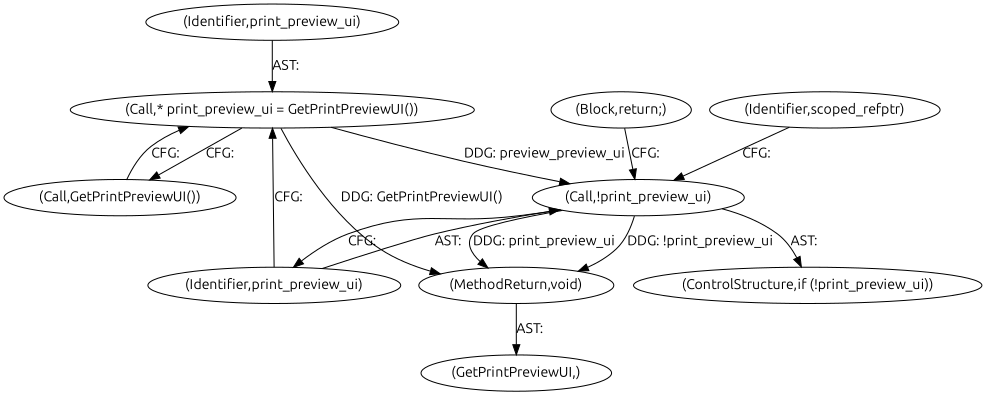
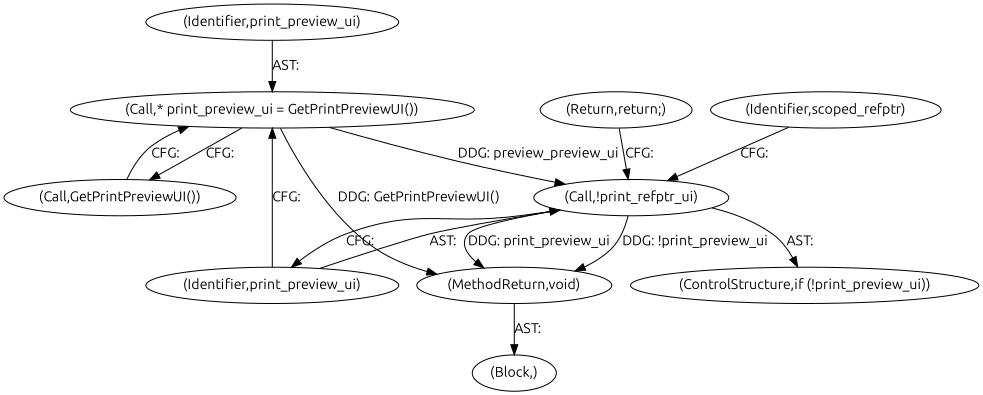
(621, 110) -> (616, 110)
(638, 198) -> (631, 198)
(516, 373) -> (514, 373)
